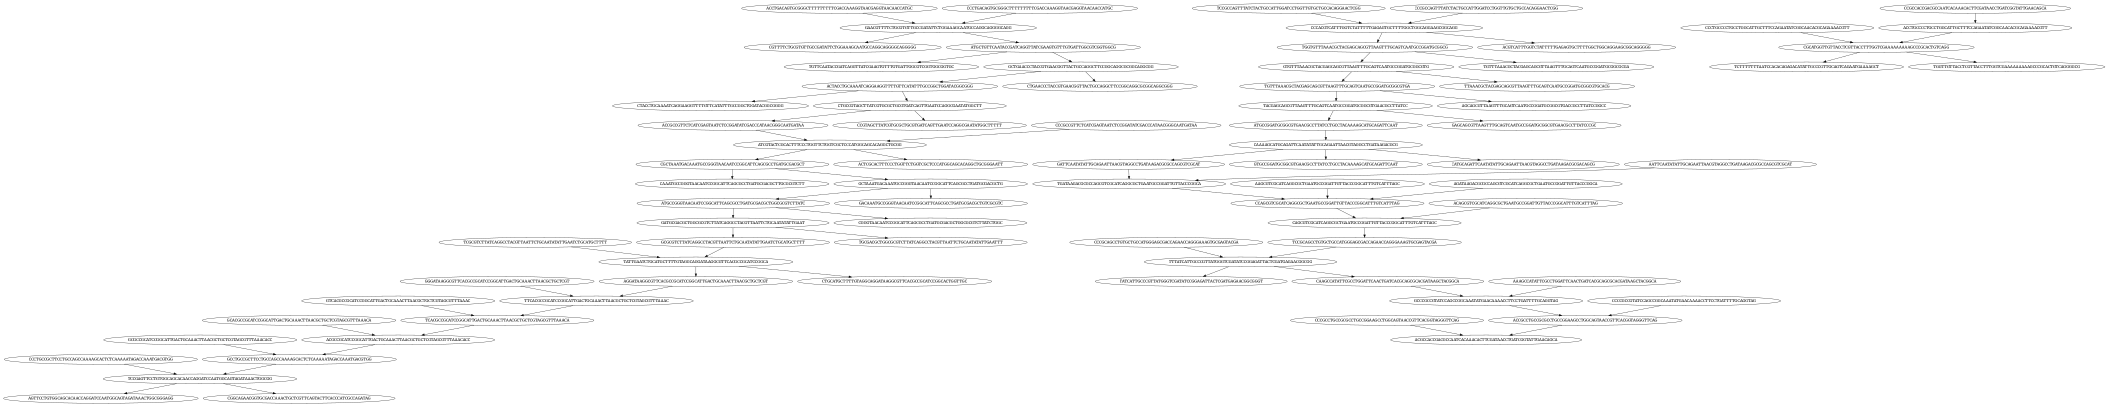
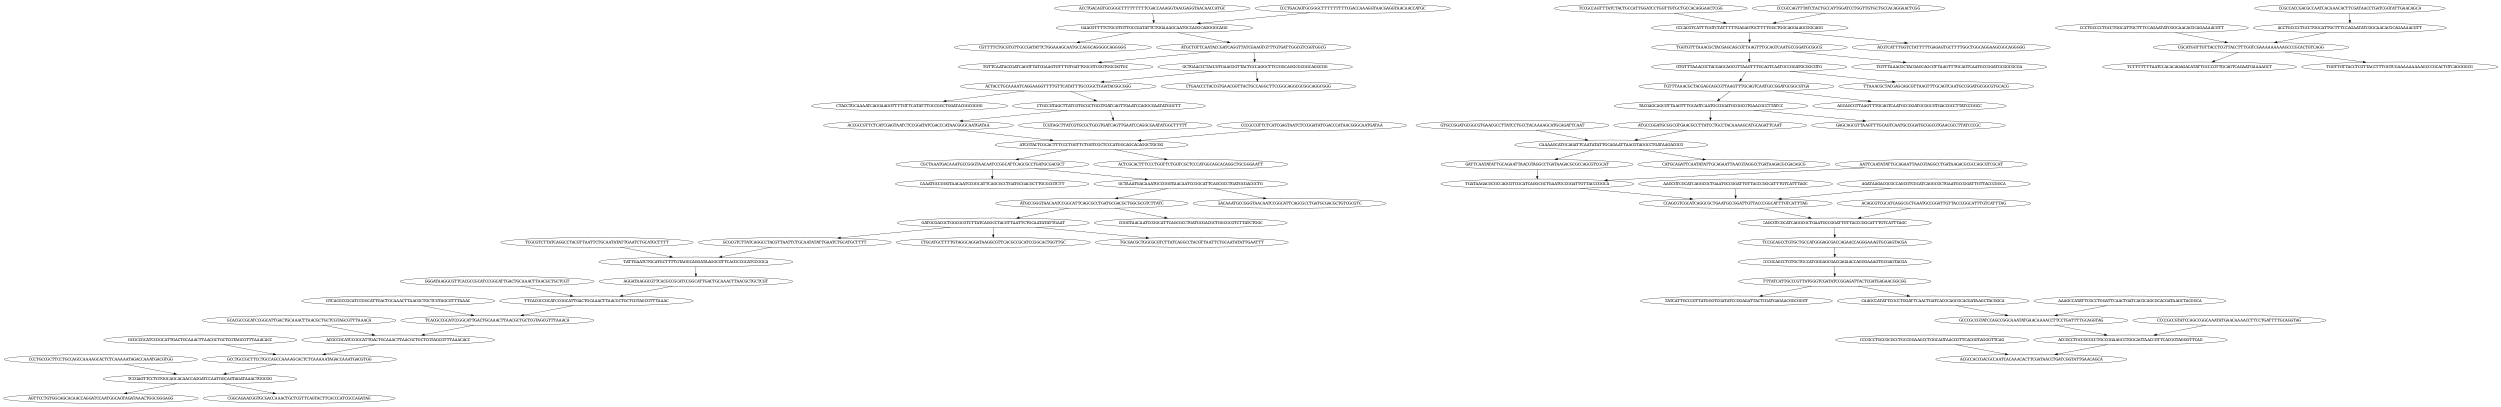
(1326, 153) -> (1561, 135)
(1304, 252) -> (1835, 251)
(794, 272) -> (993, 231)
